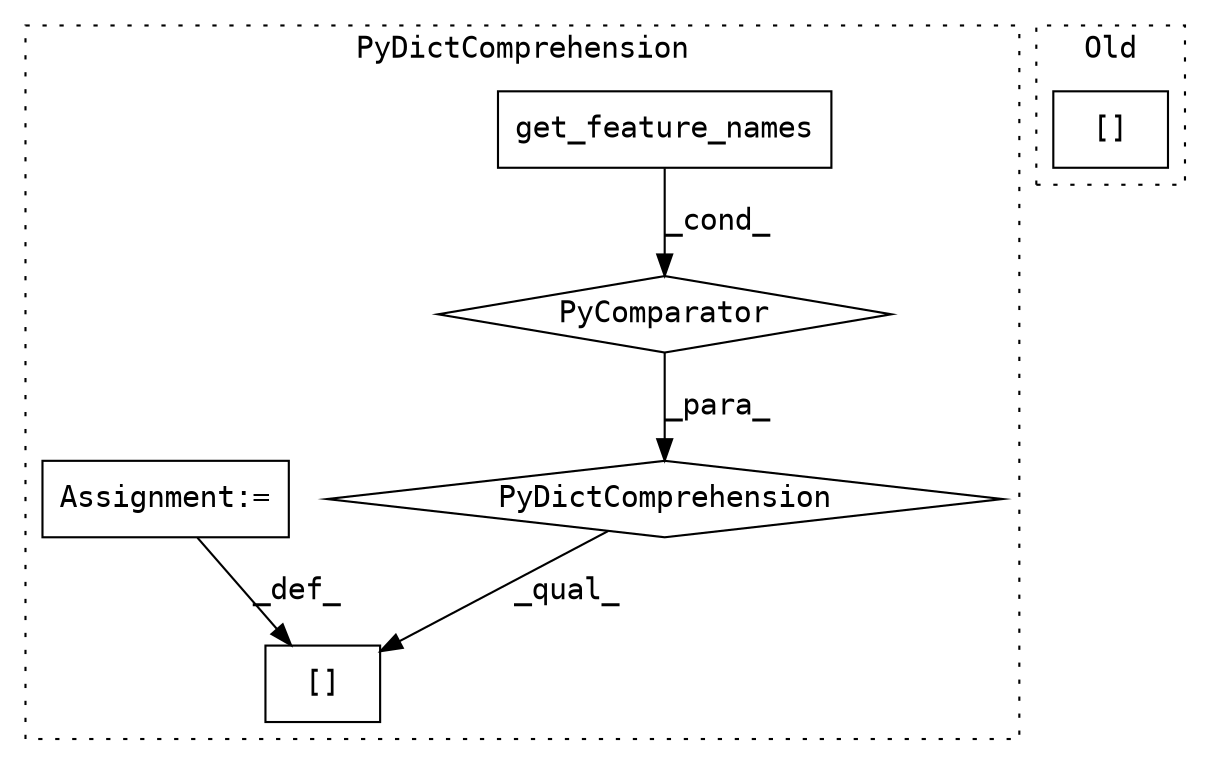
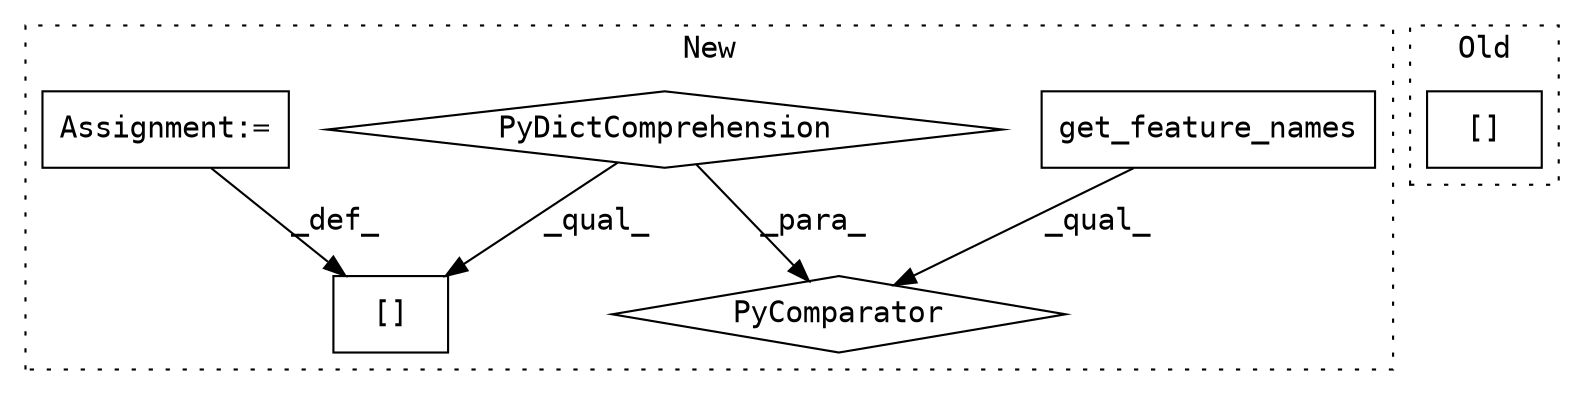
(522, 50) -> (709, 50)
(718, 222) -> (1098, 222)
(665, 396) -> (745, 215)
